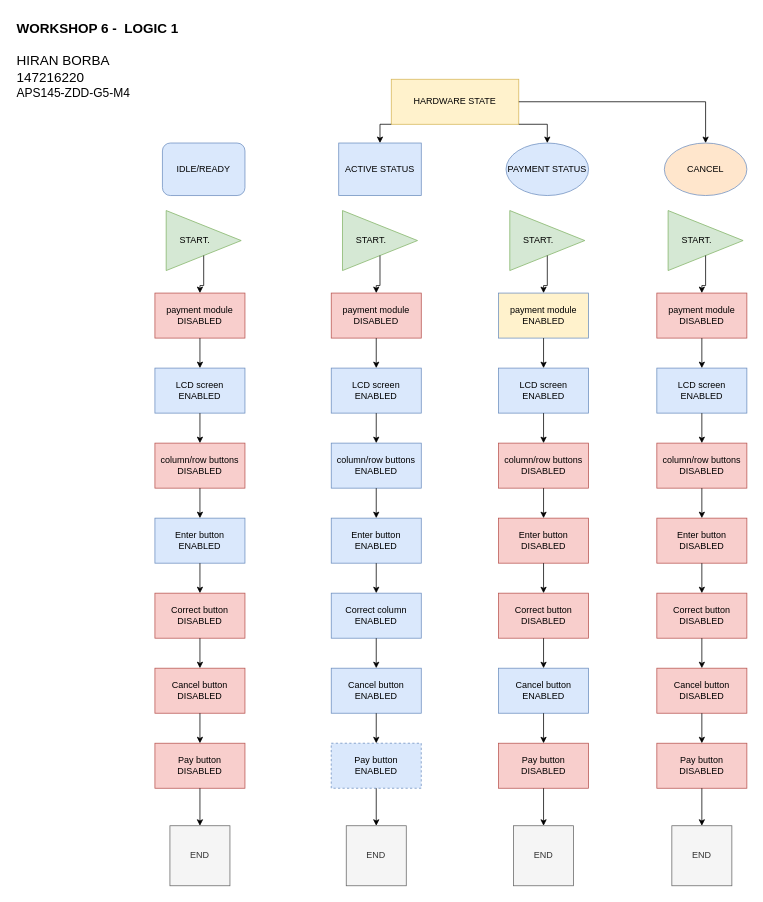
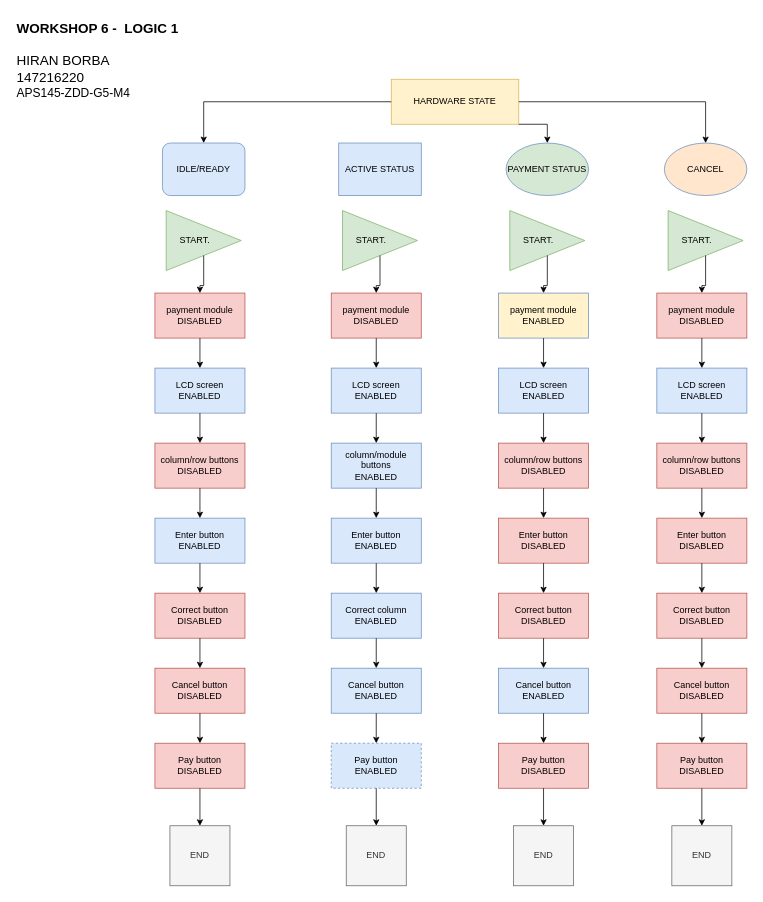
none -> (280, 102)
(385, 124) -> none
(547, 169) -> (547, 169)
(376, 465) -> (376, 465)
